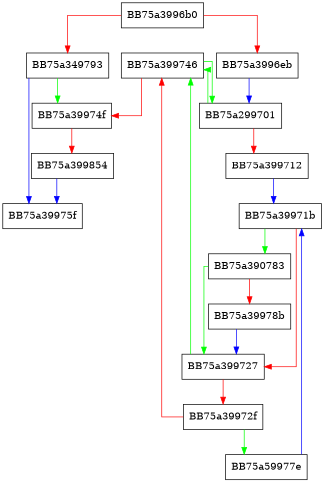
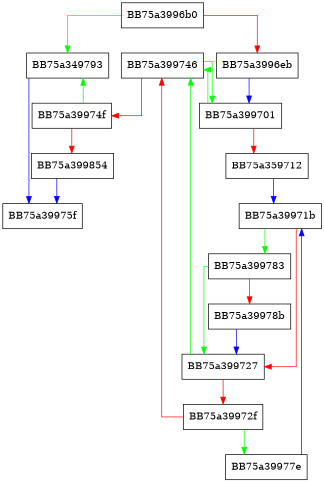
(79, 15) -> (79, 15)
(58, 87) -> (83, 94)
(241, 116) -> (241, 116)
(267, 166) -> (267, 166)
(250, 266) -> (250, 266)
(266, 467) -> (266, 467)
